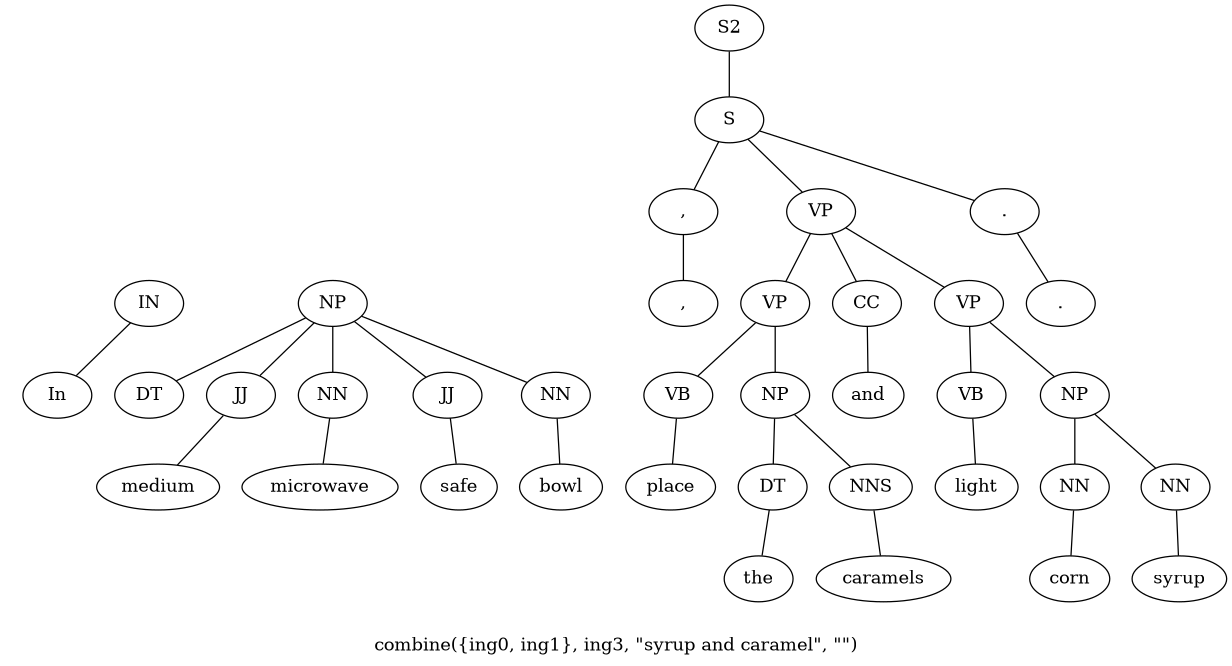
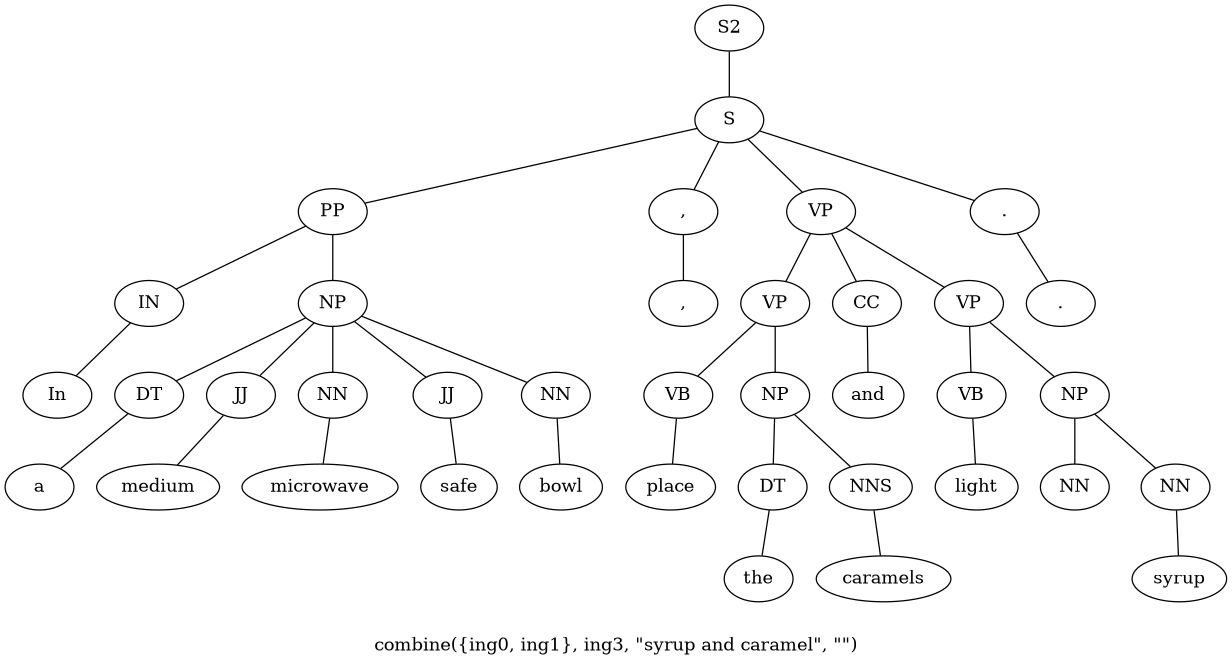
none -> (333, 212)
none -> (40, 487)
(1070, 579) -> none
